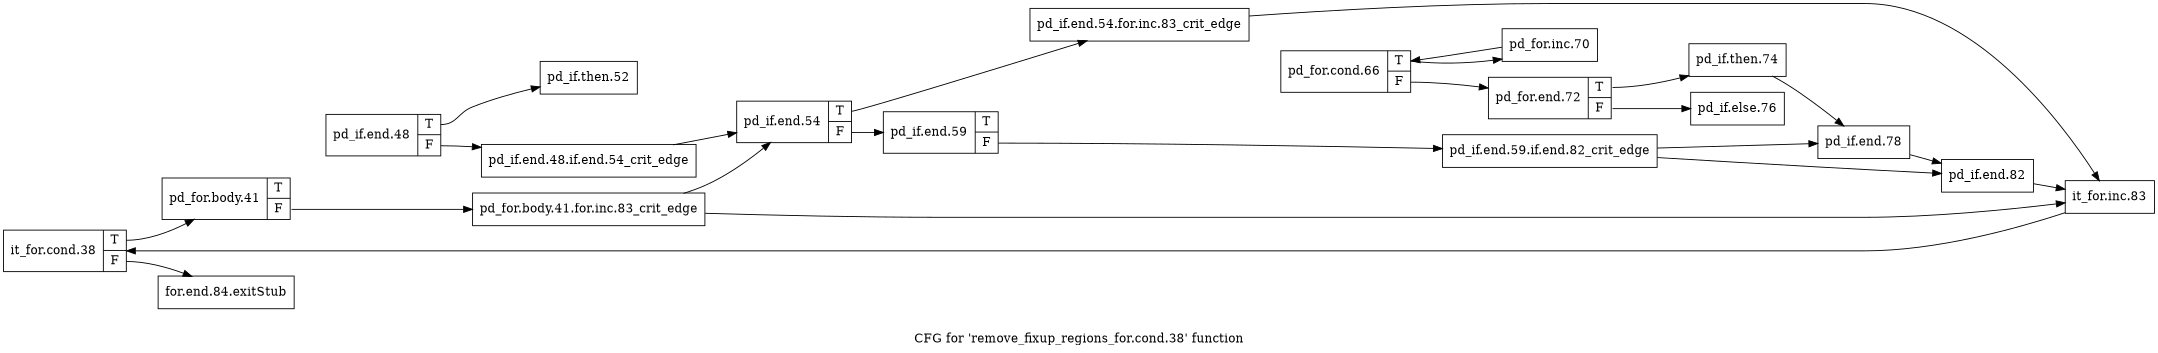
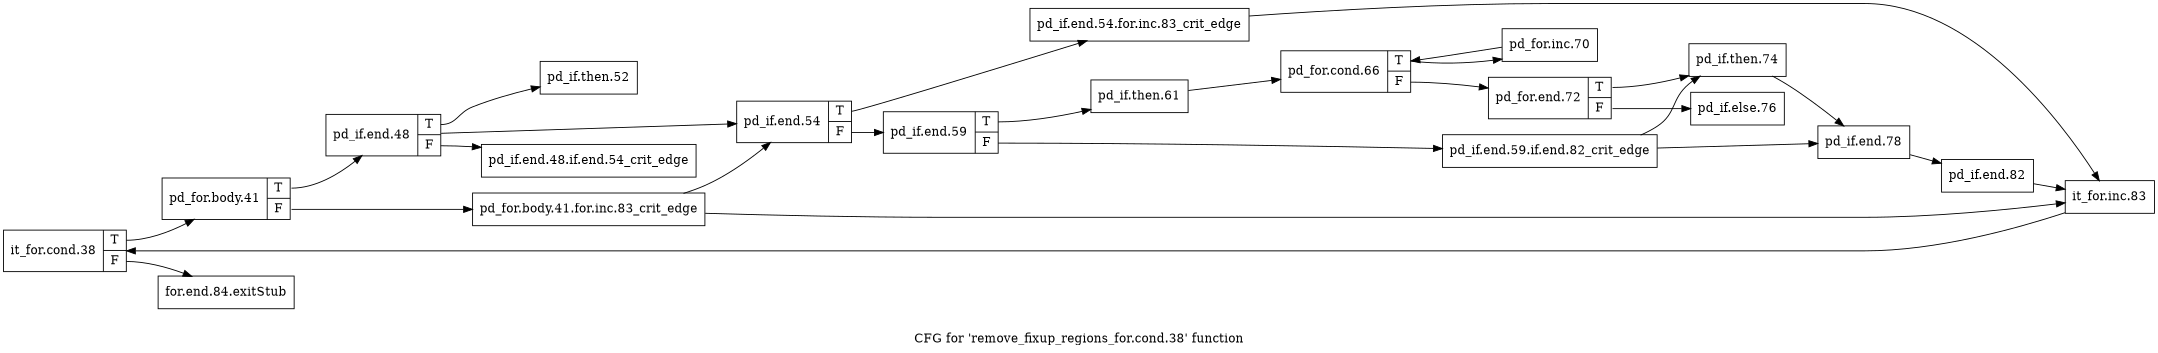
none -> (1140, 96)
(701, 140) -> (584, 129)
(1795, 166) -> (1669, 115)
none -> (325, 180)
